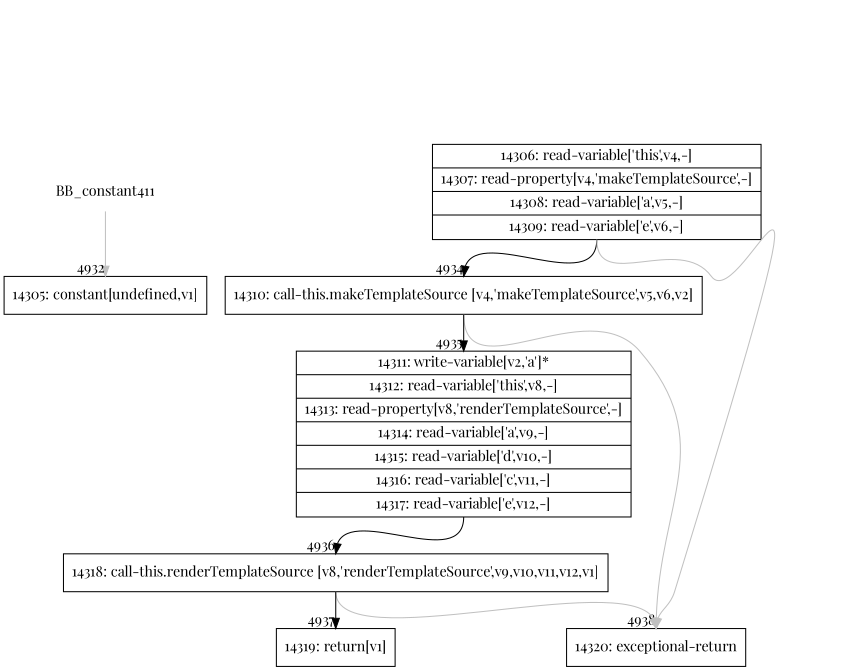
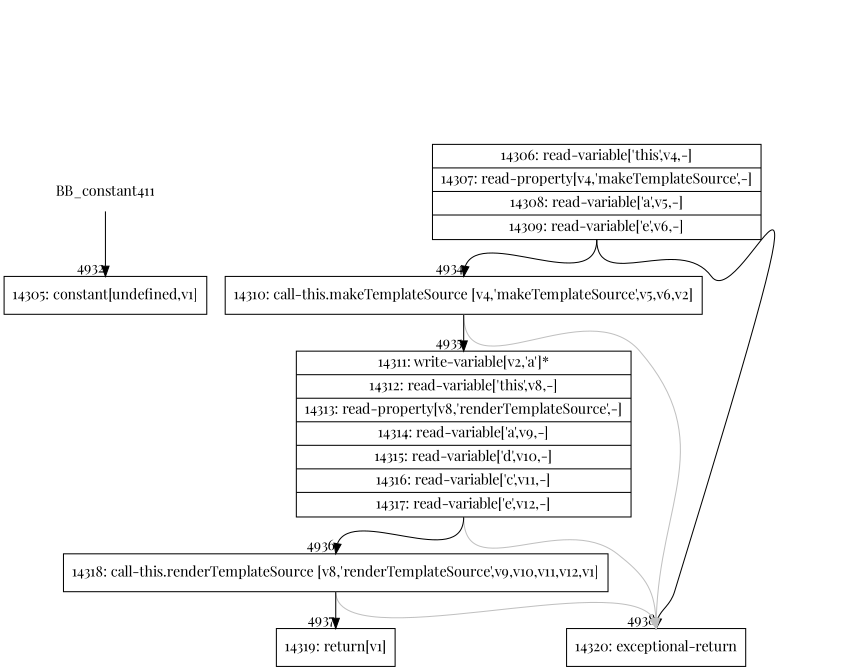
(105, 239) -> (105, 239)
(754, 323) -> (754, 323)
none -> (571, 540)
